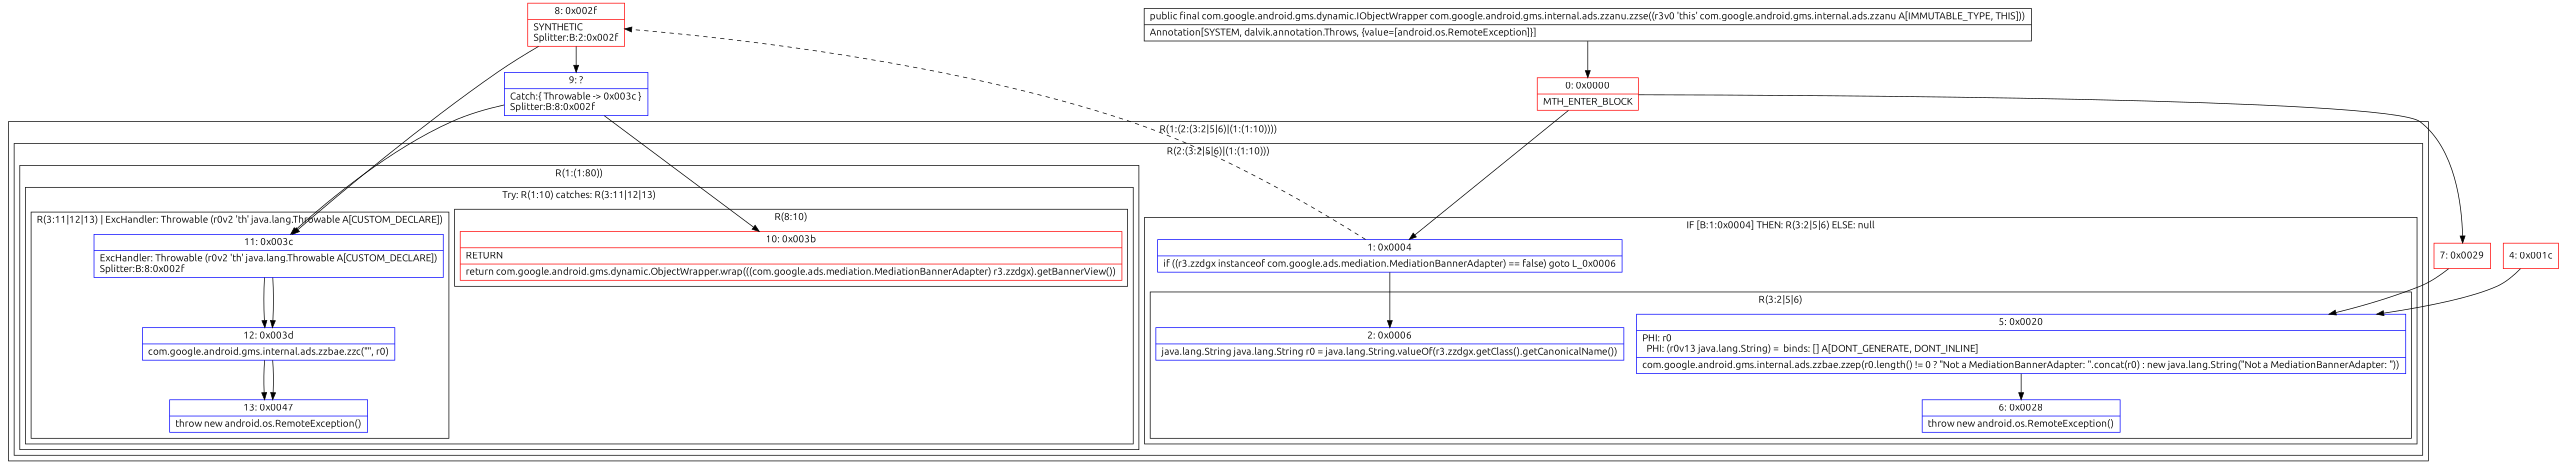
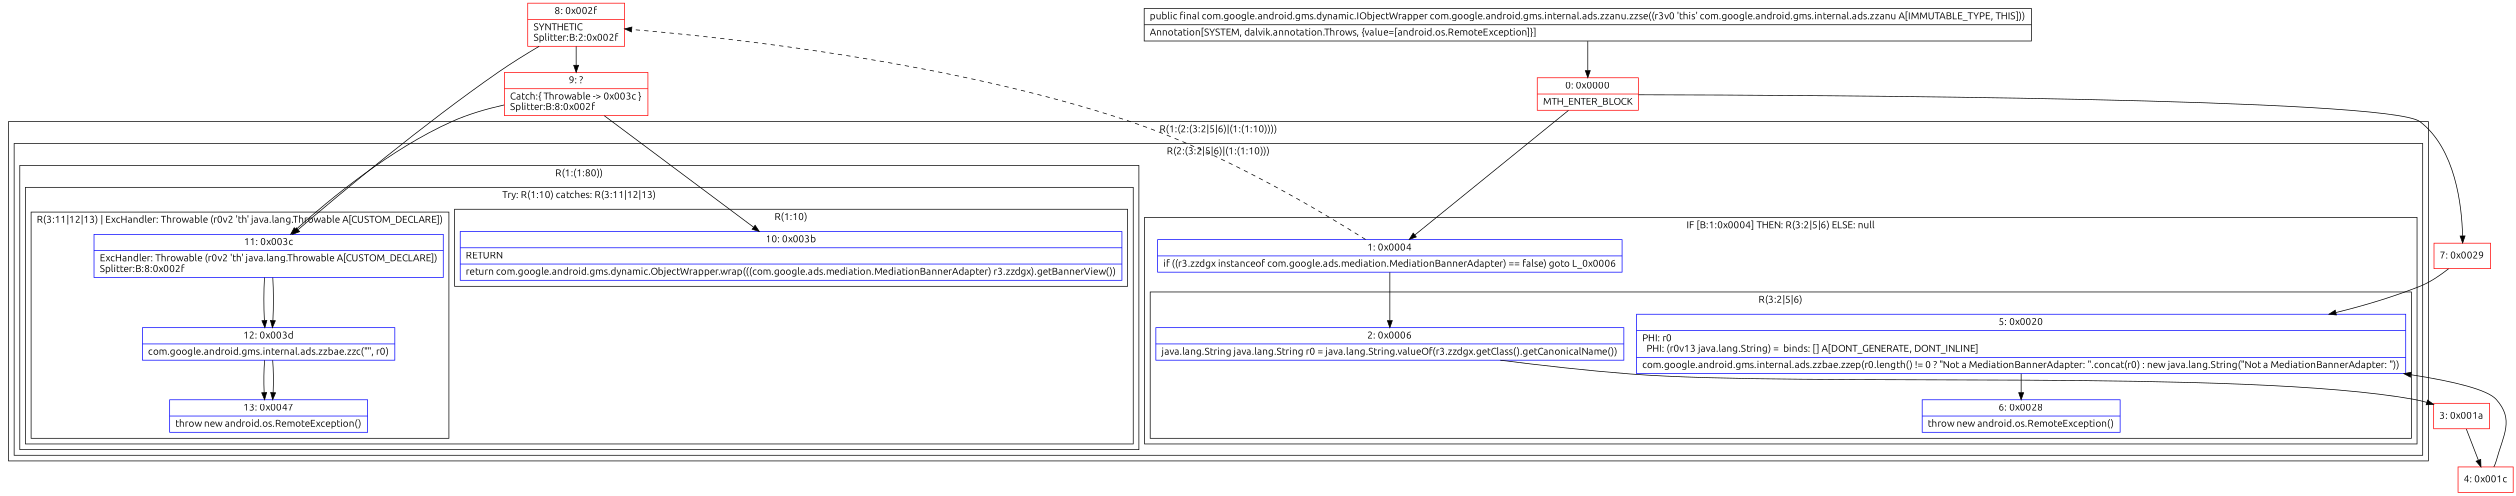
(576, 94) -> (576, 94)
(791, 217) -> (791, 217)
(791, 256) -> (791, 256)
none -> (2462, 416)
